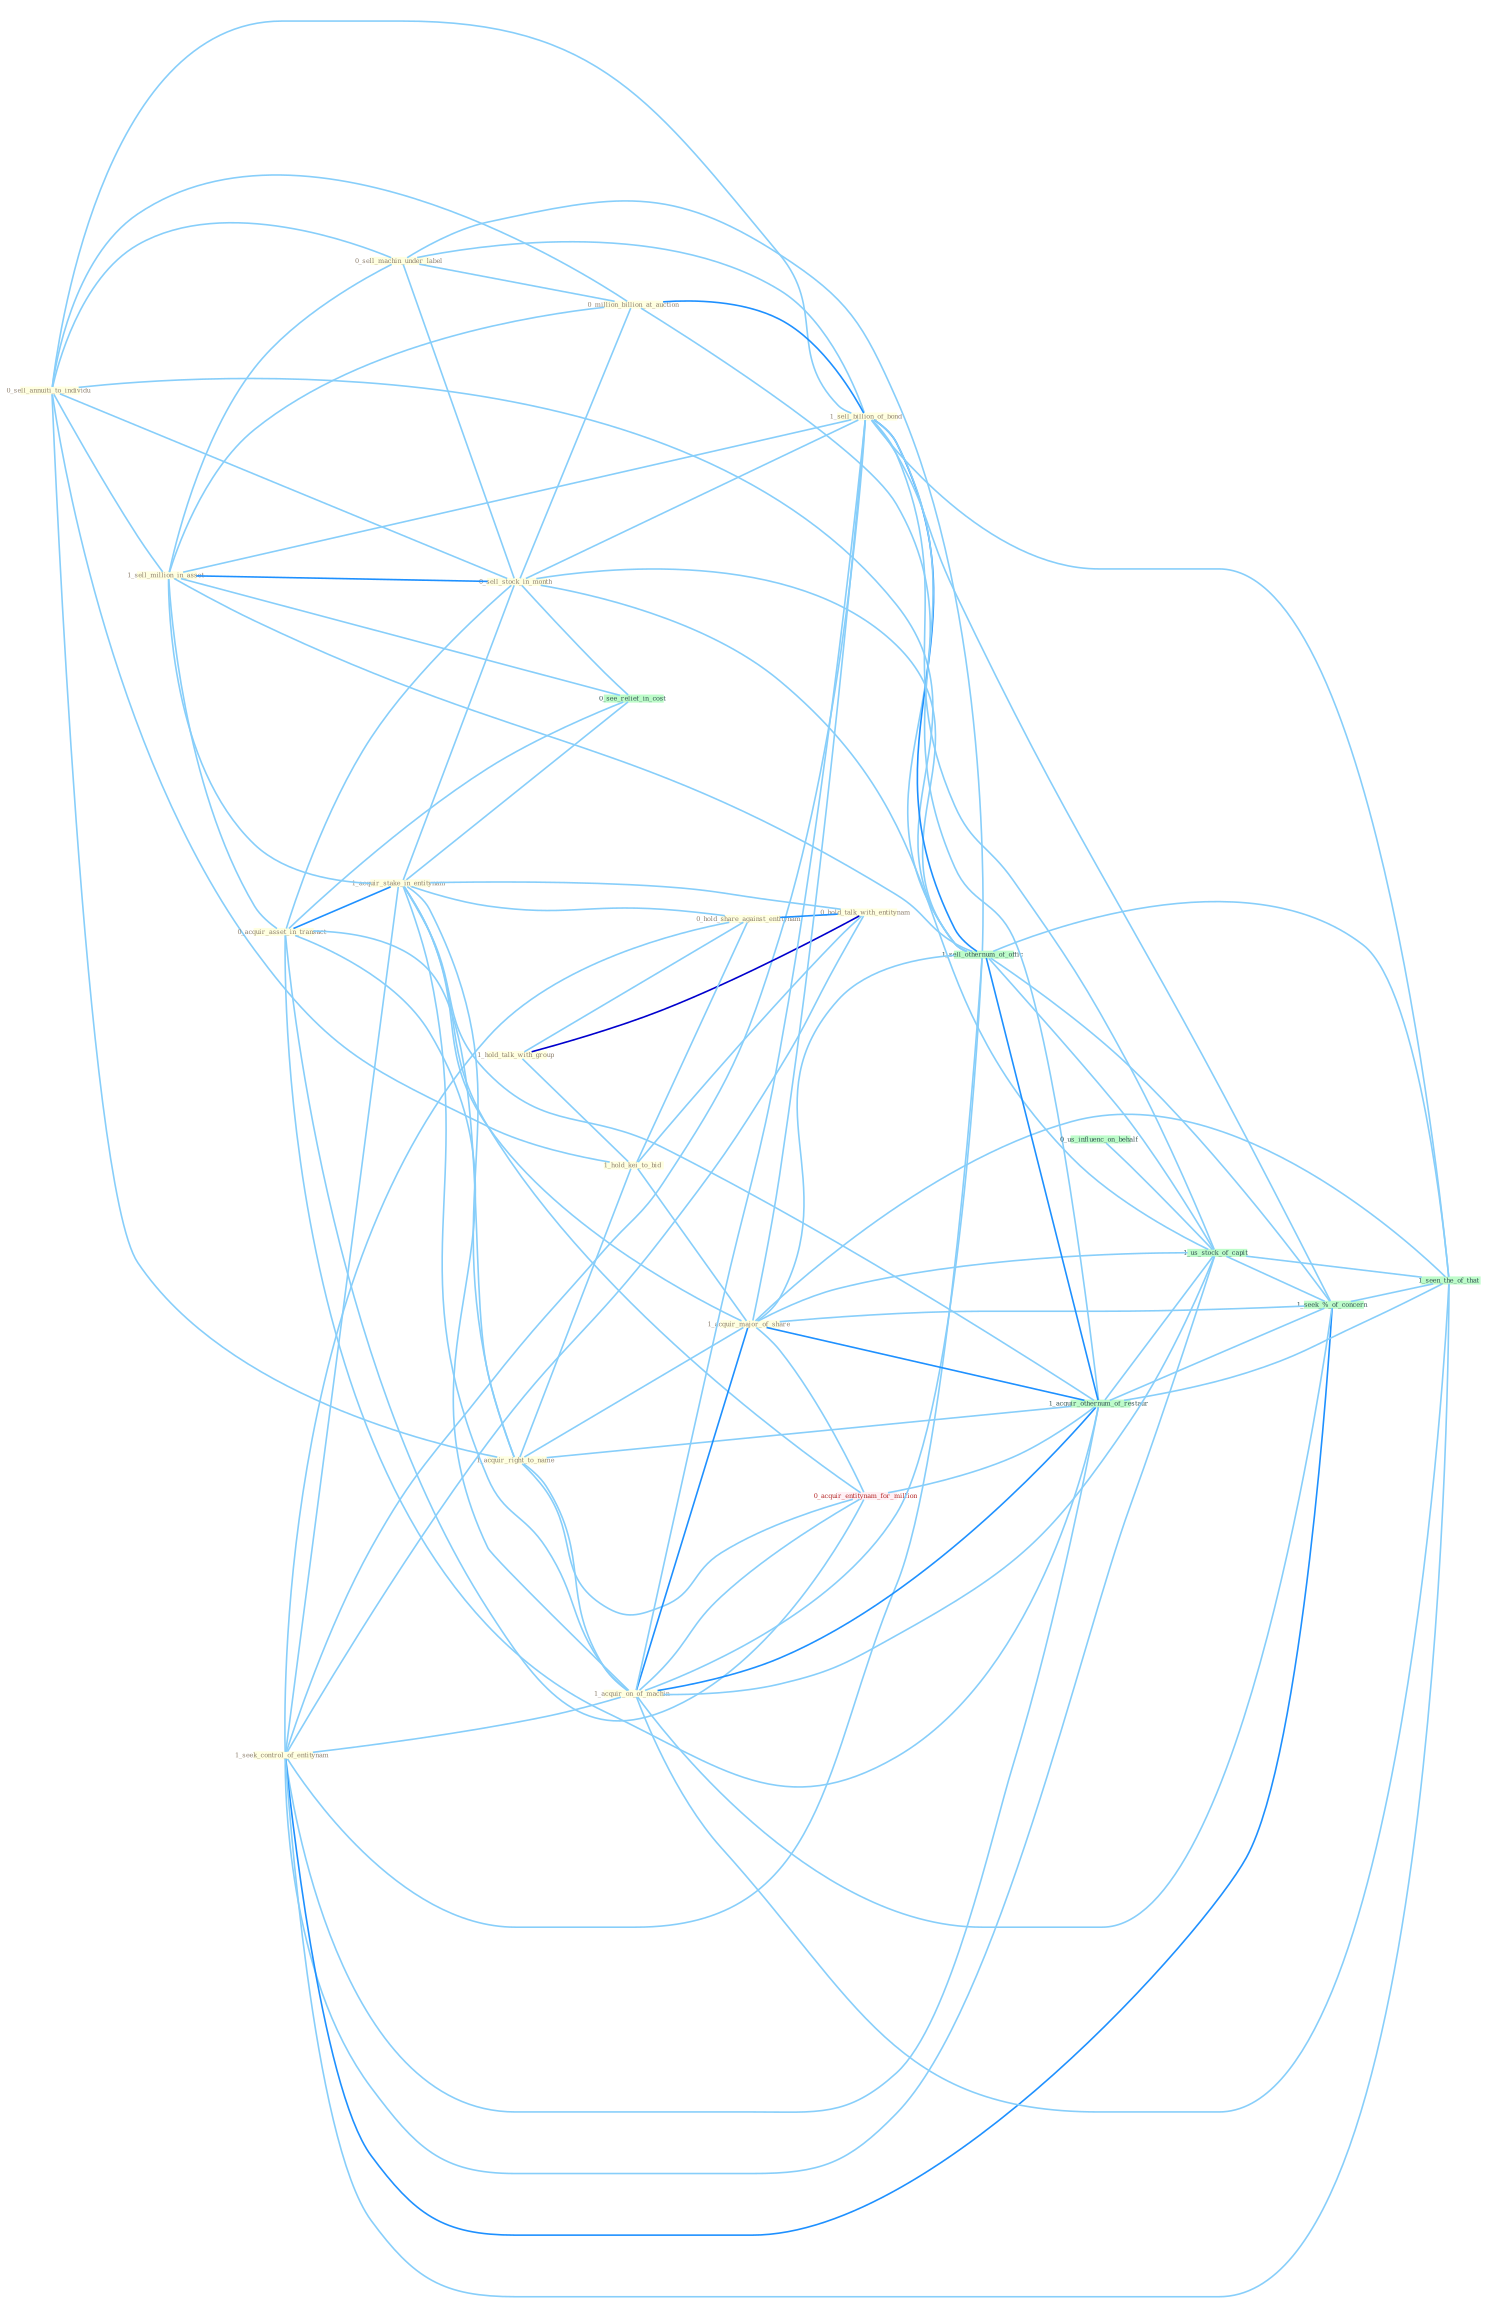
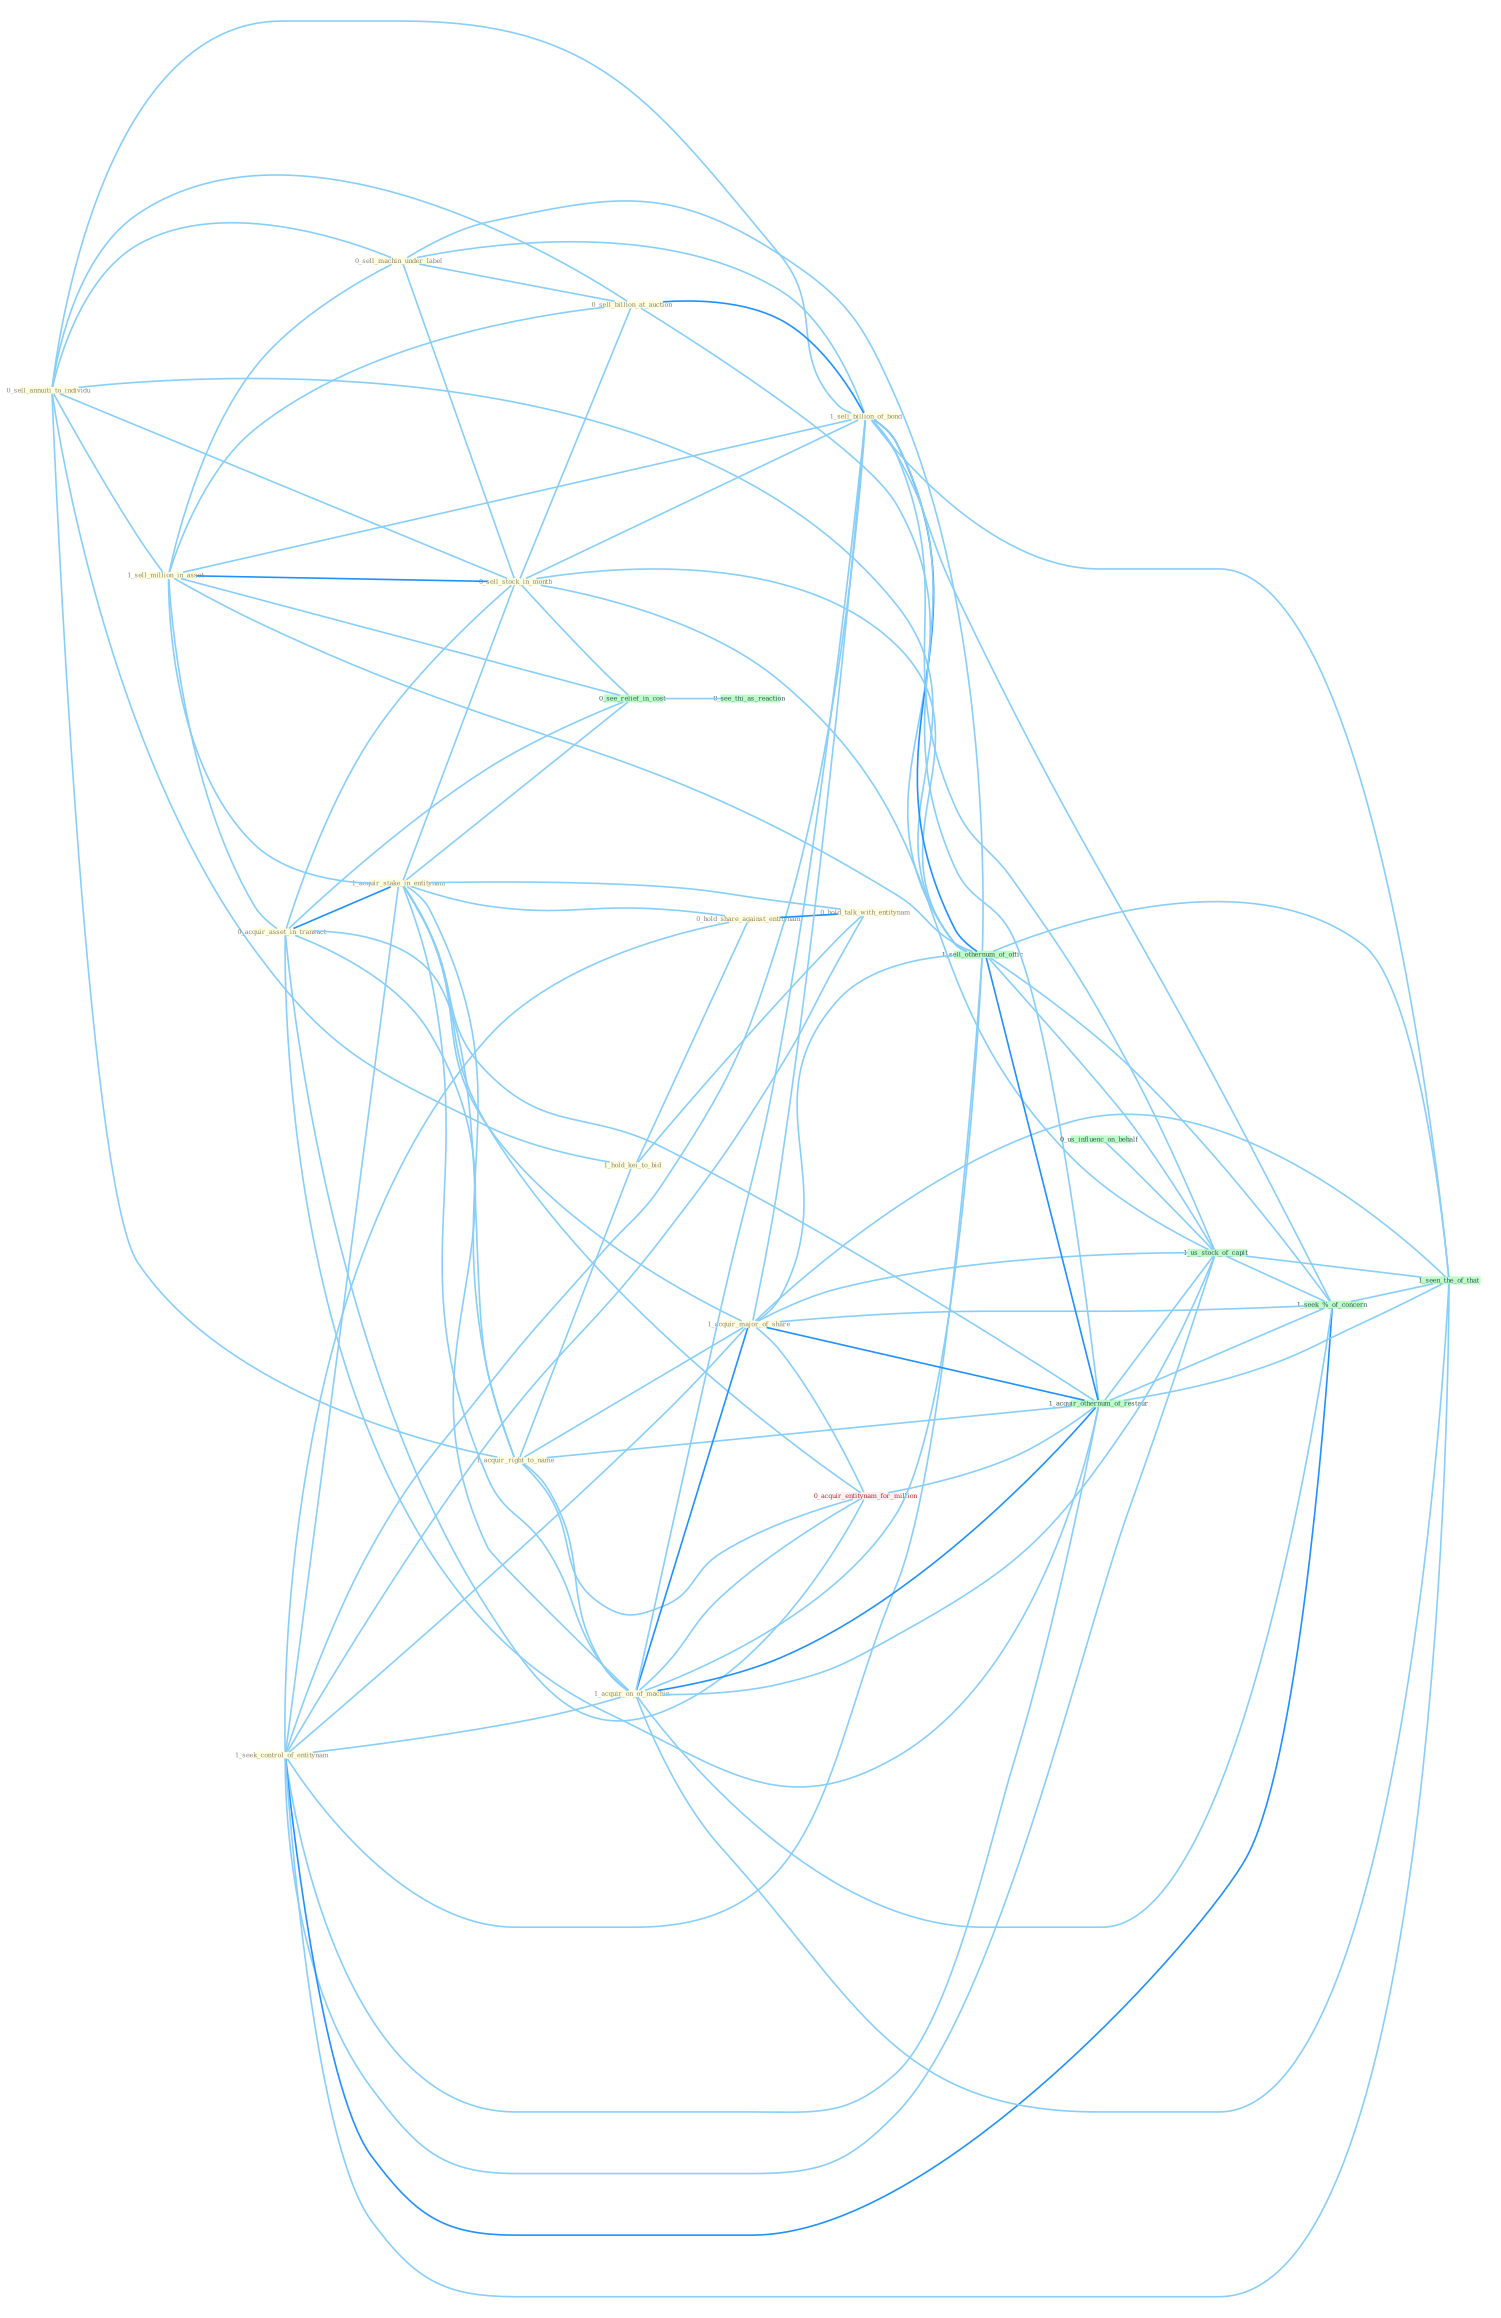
(634, 305) -> (634, 305)
none -> (750, 699)
(517, 1055) -> none
(692, 1245) -> (523, 1546)
